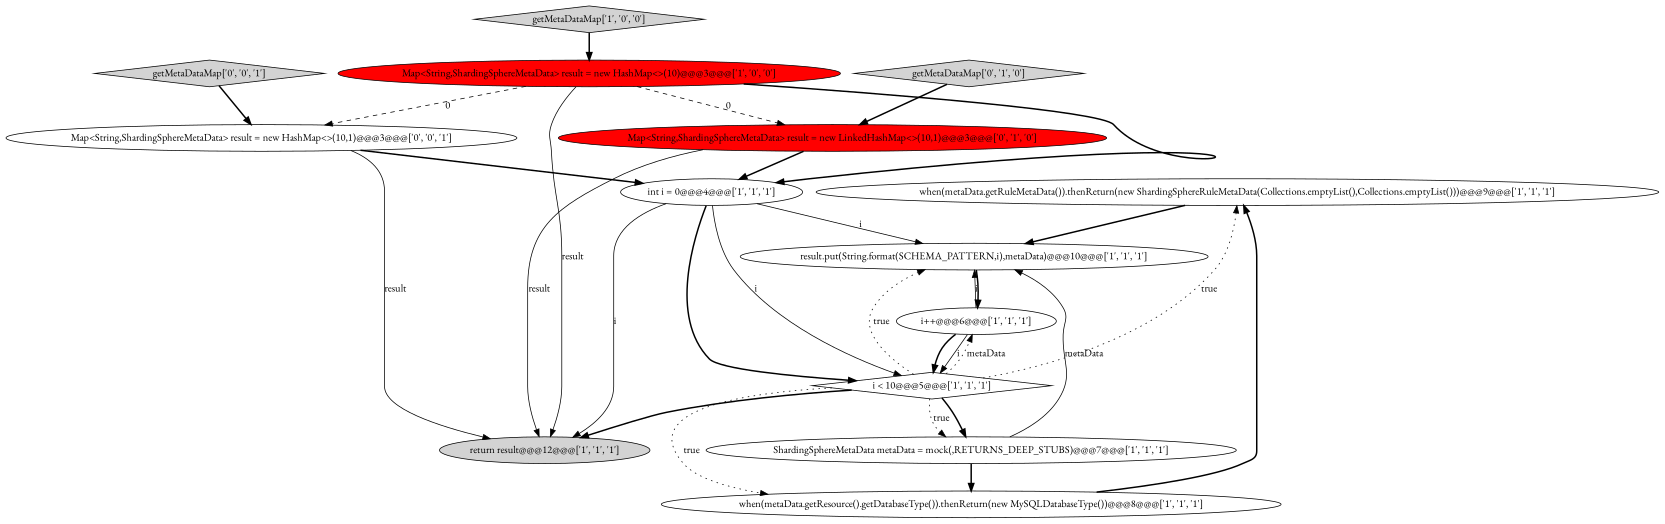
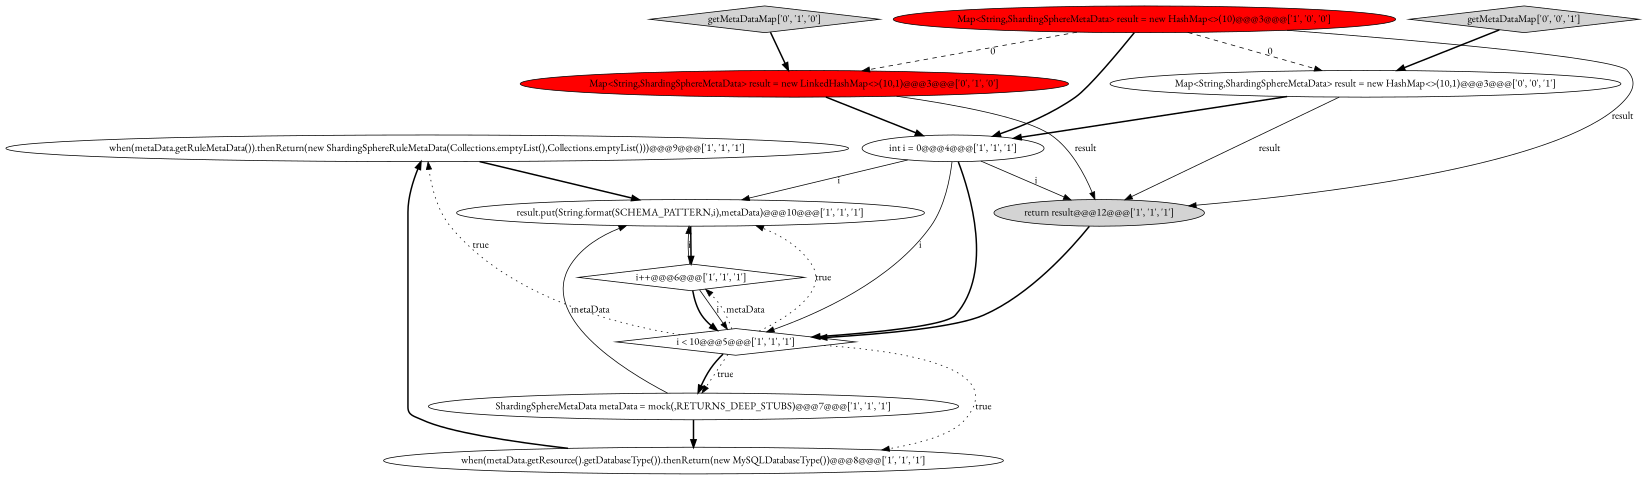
(589, 19) -> none
(976, 321) -> (691, 277)
(692, 408) -> (974, 318)
